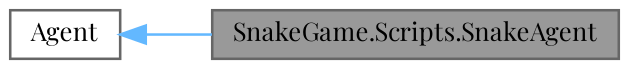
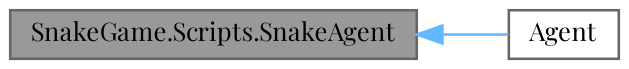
(179, 35) -> (476, 35)
